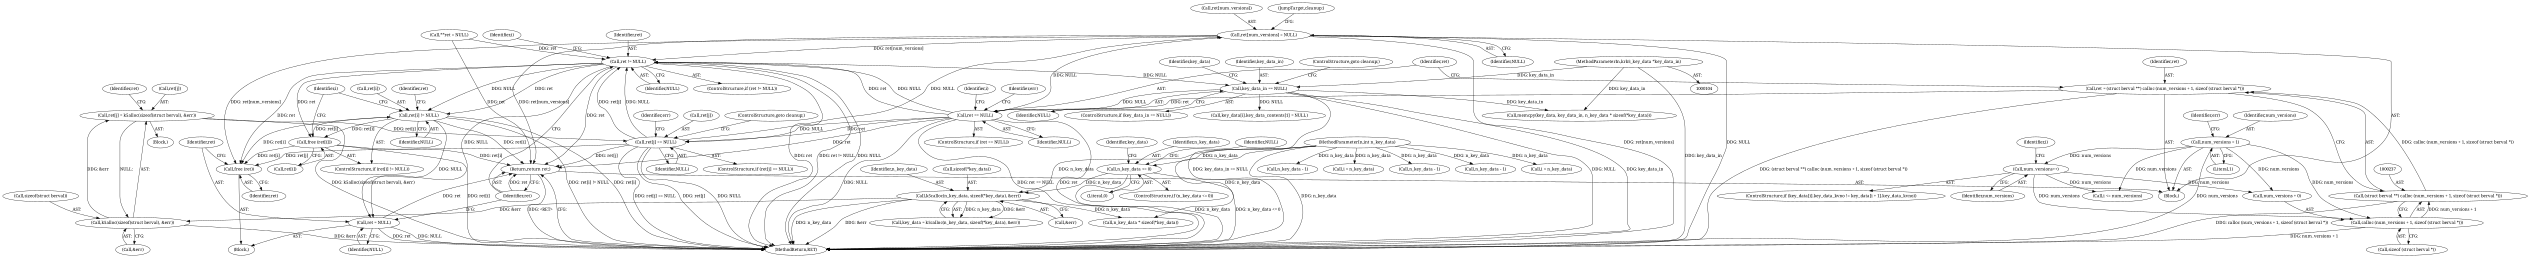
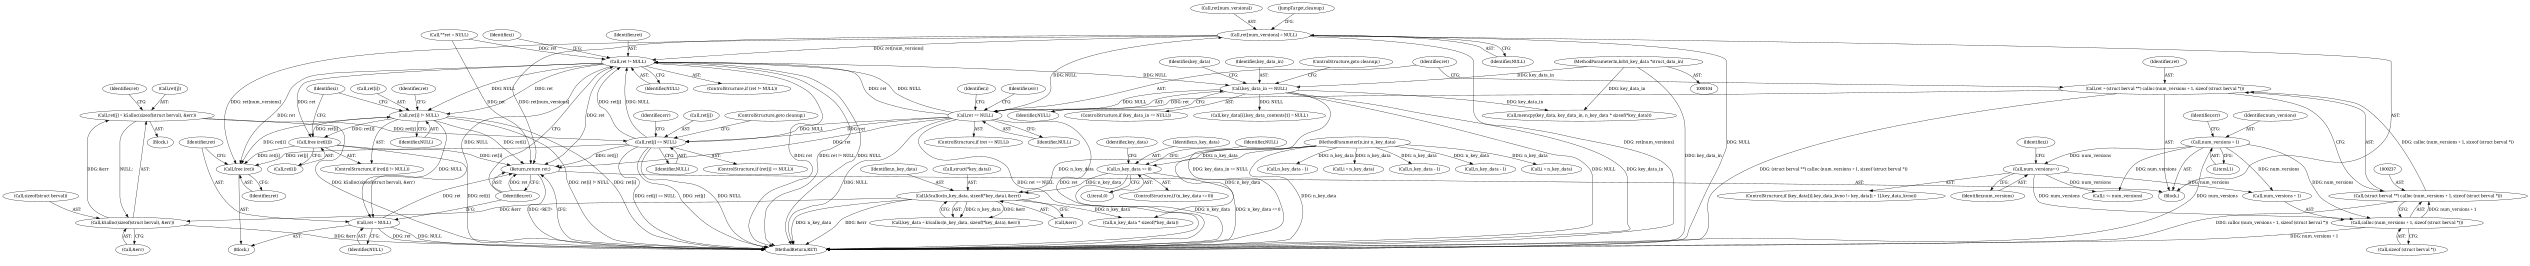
(1629, 62) -> (1629, 62)
(945, 76) -> none
(967, 169) -> (967, 169)
(2277, 196) -> (2277, 196)
